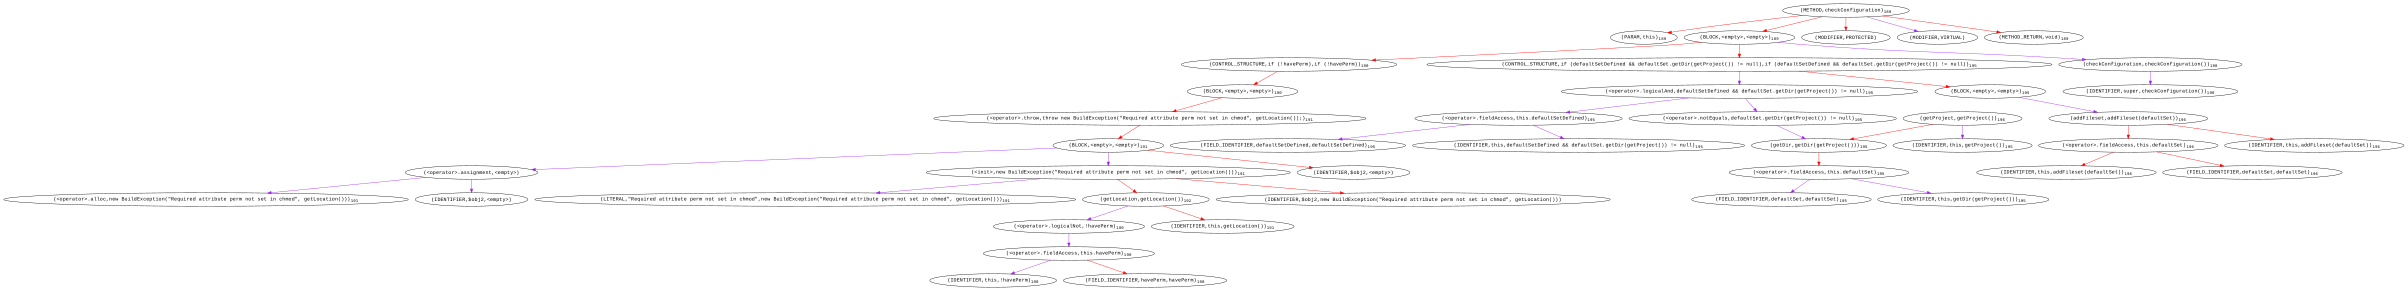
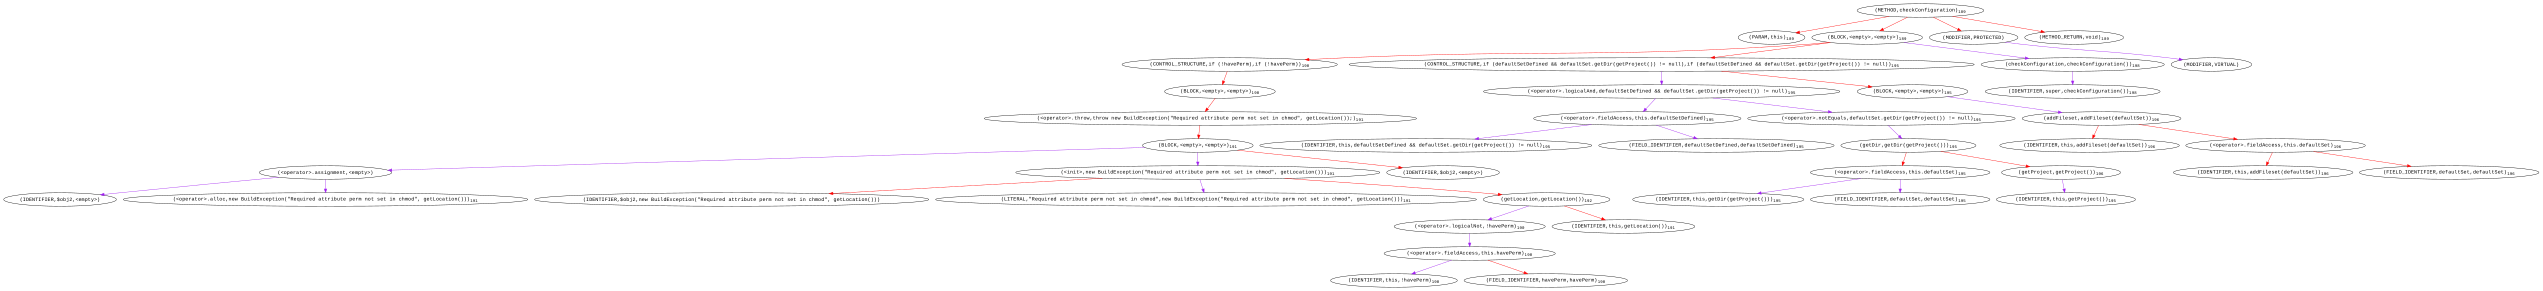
(1891, 24) -> (2092, 51)
(1893, 132) -> (1983, 159)
